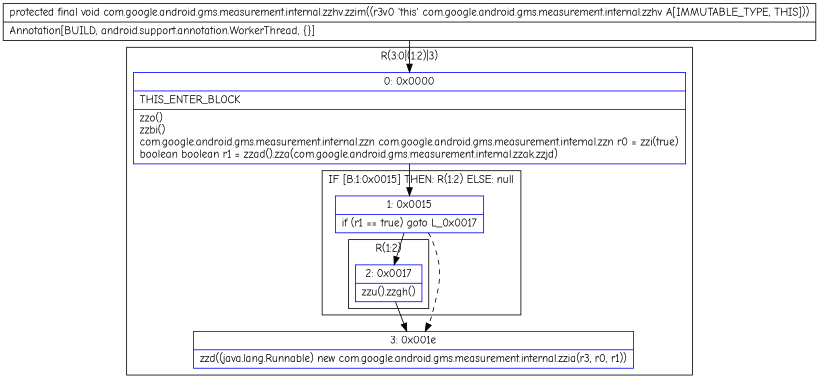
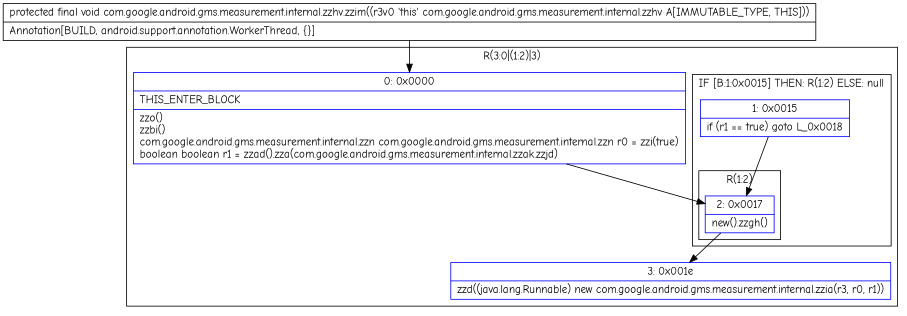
(410, 176) -> (632, 183)
(410, 223) -> (775, 127)
(439, 278) -> none
(389, 292) -> (740, 223)
